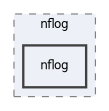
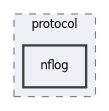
(55, 25) -> (55, 25)
